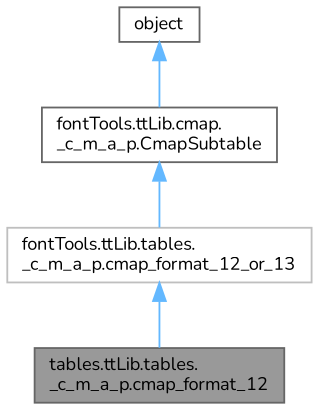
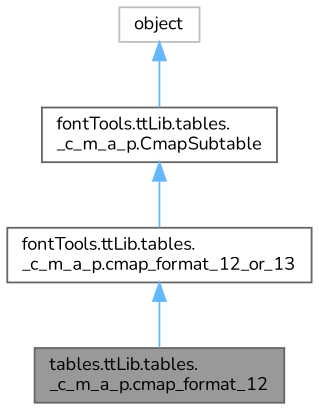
(159, 25) -> (159, 25)
(159, 135) -> (159, 135)
(159, 255) -> (159, 255)
